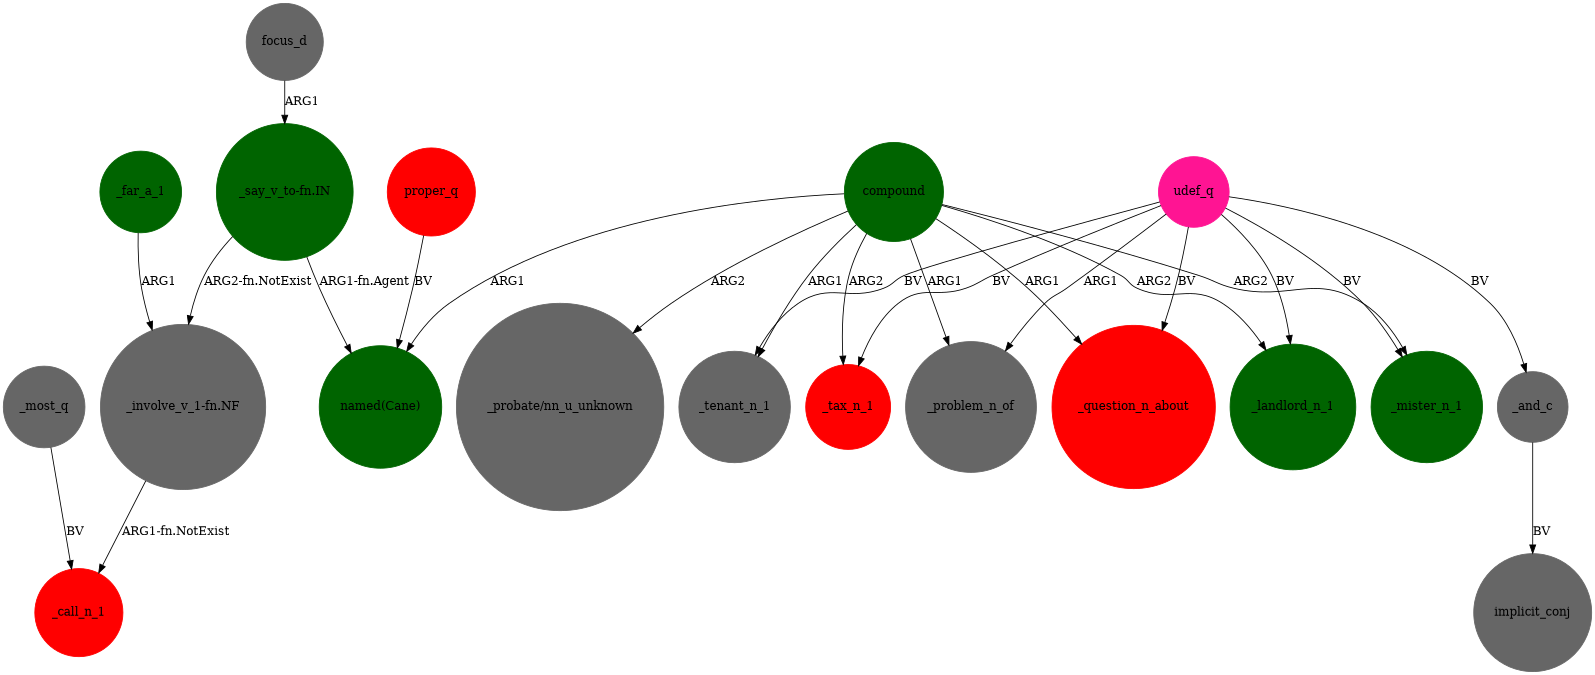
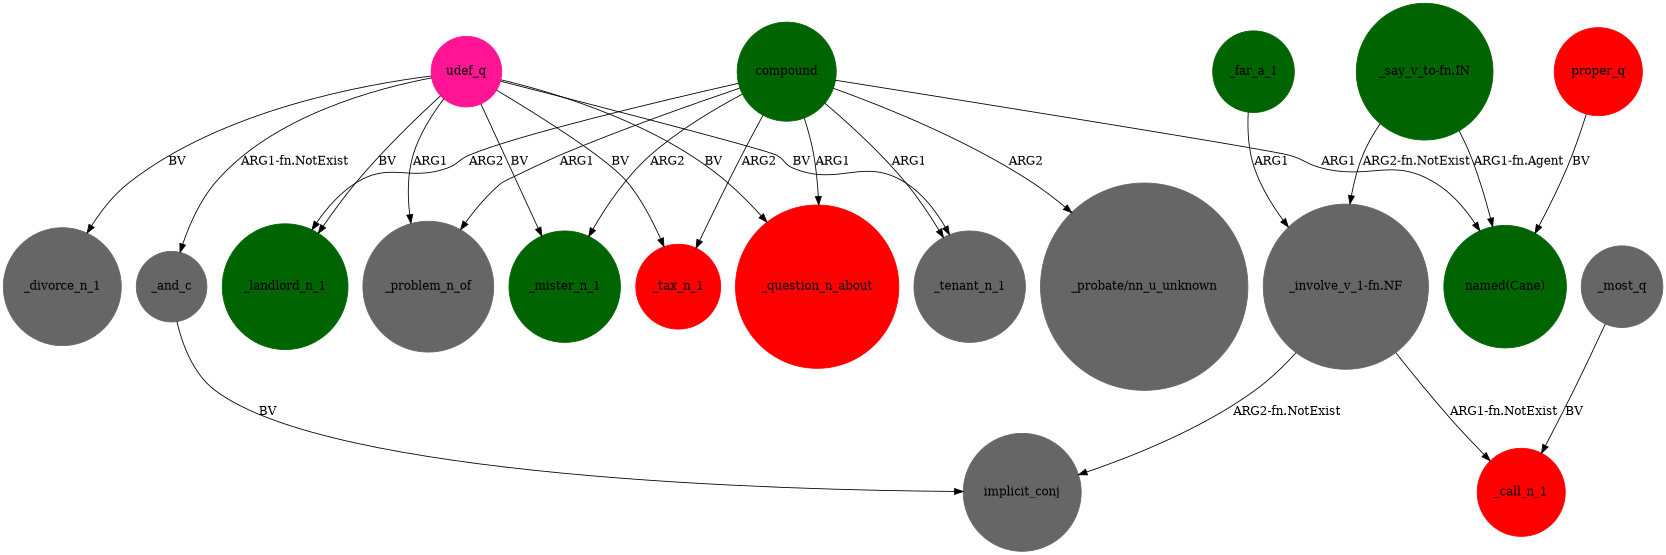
(285, 42) -> none
(1480, 282) -> (295, 162)
none -> (62, 287)
none -> (1199, 425)
